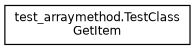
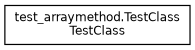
(97, 25) -> (97, 25)
